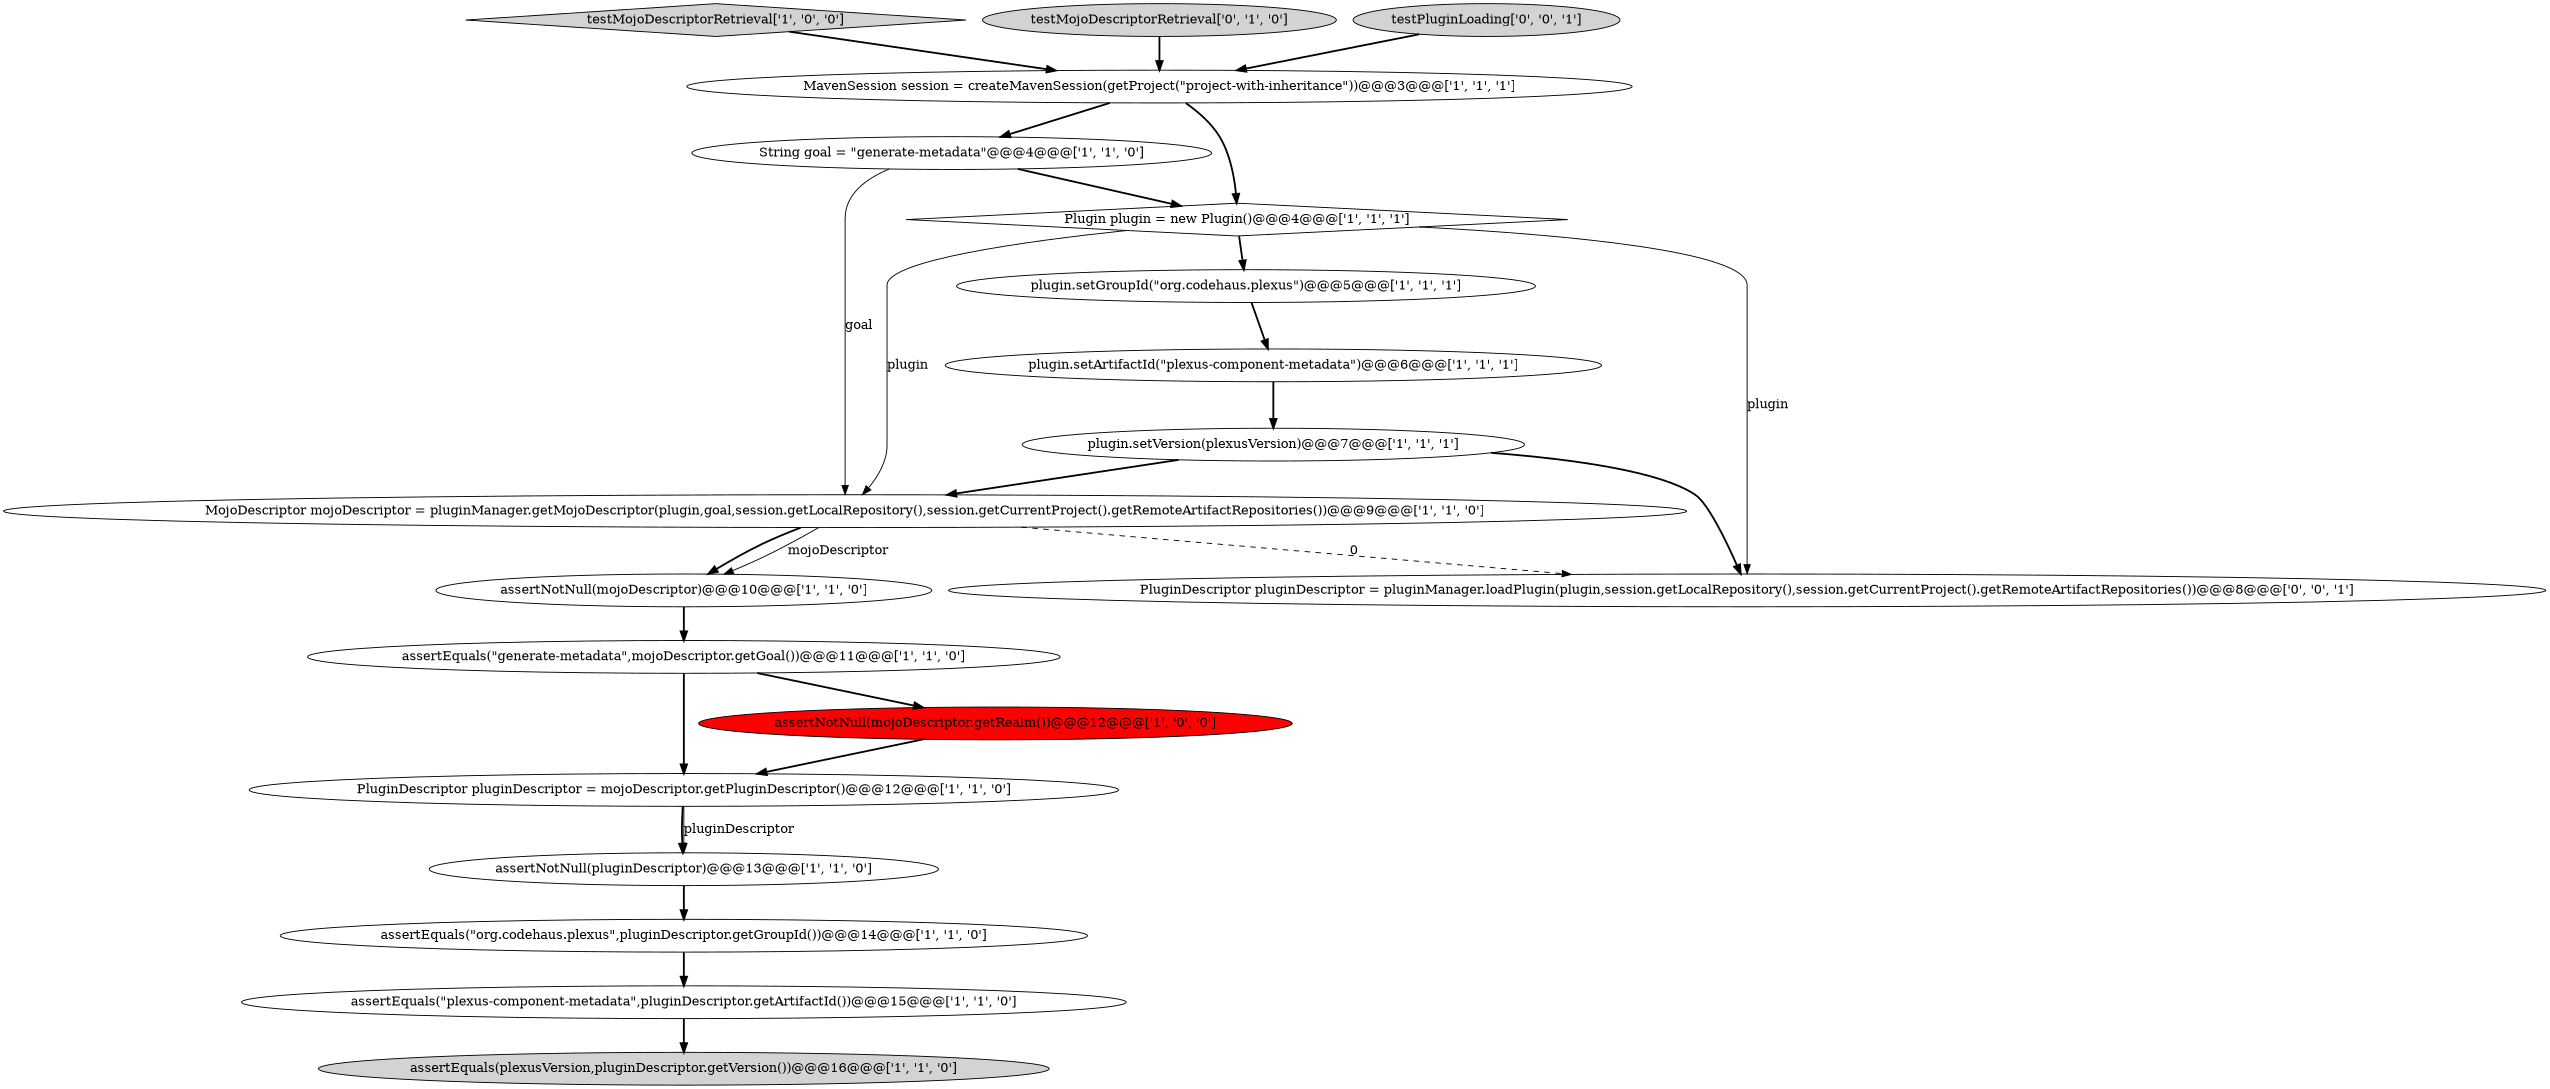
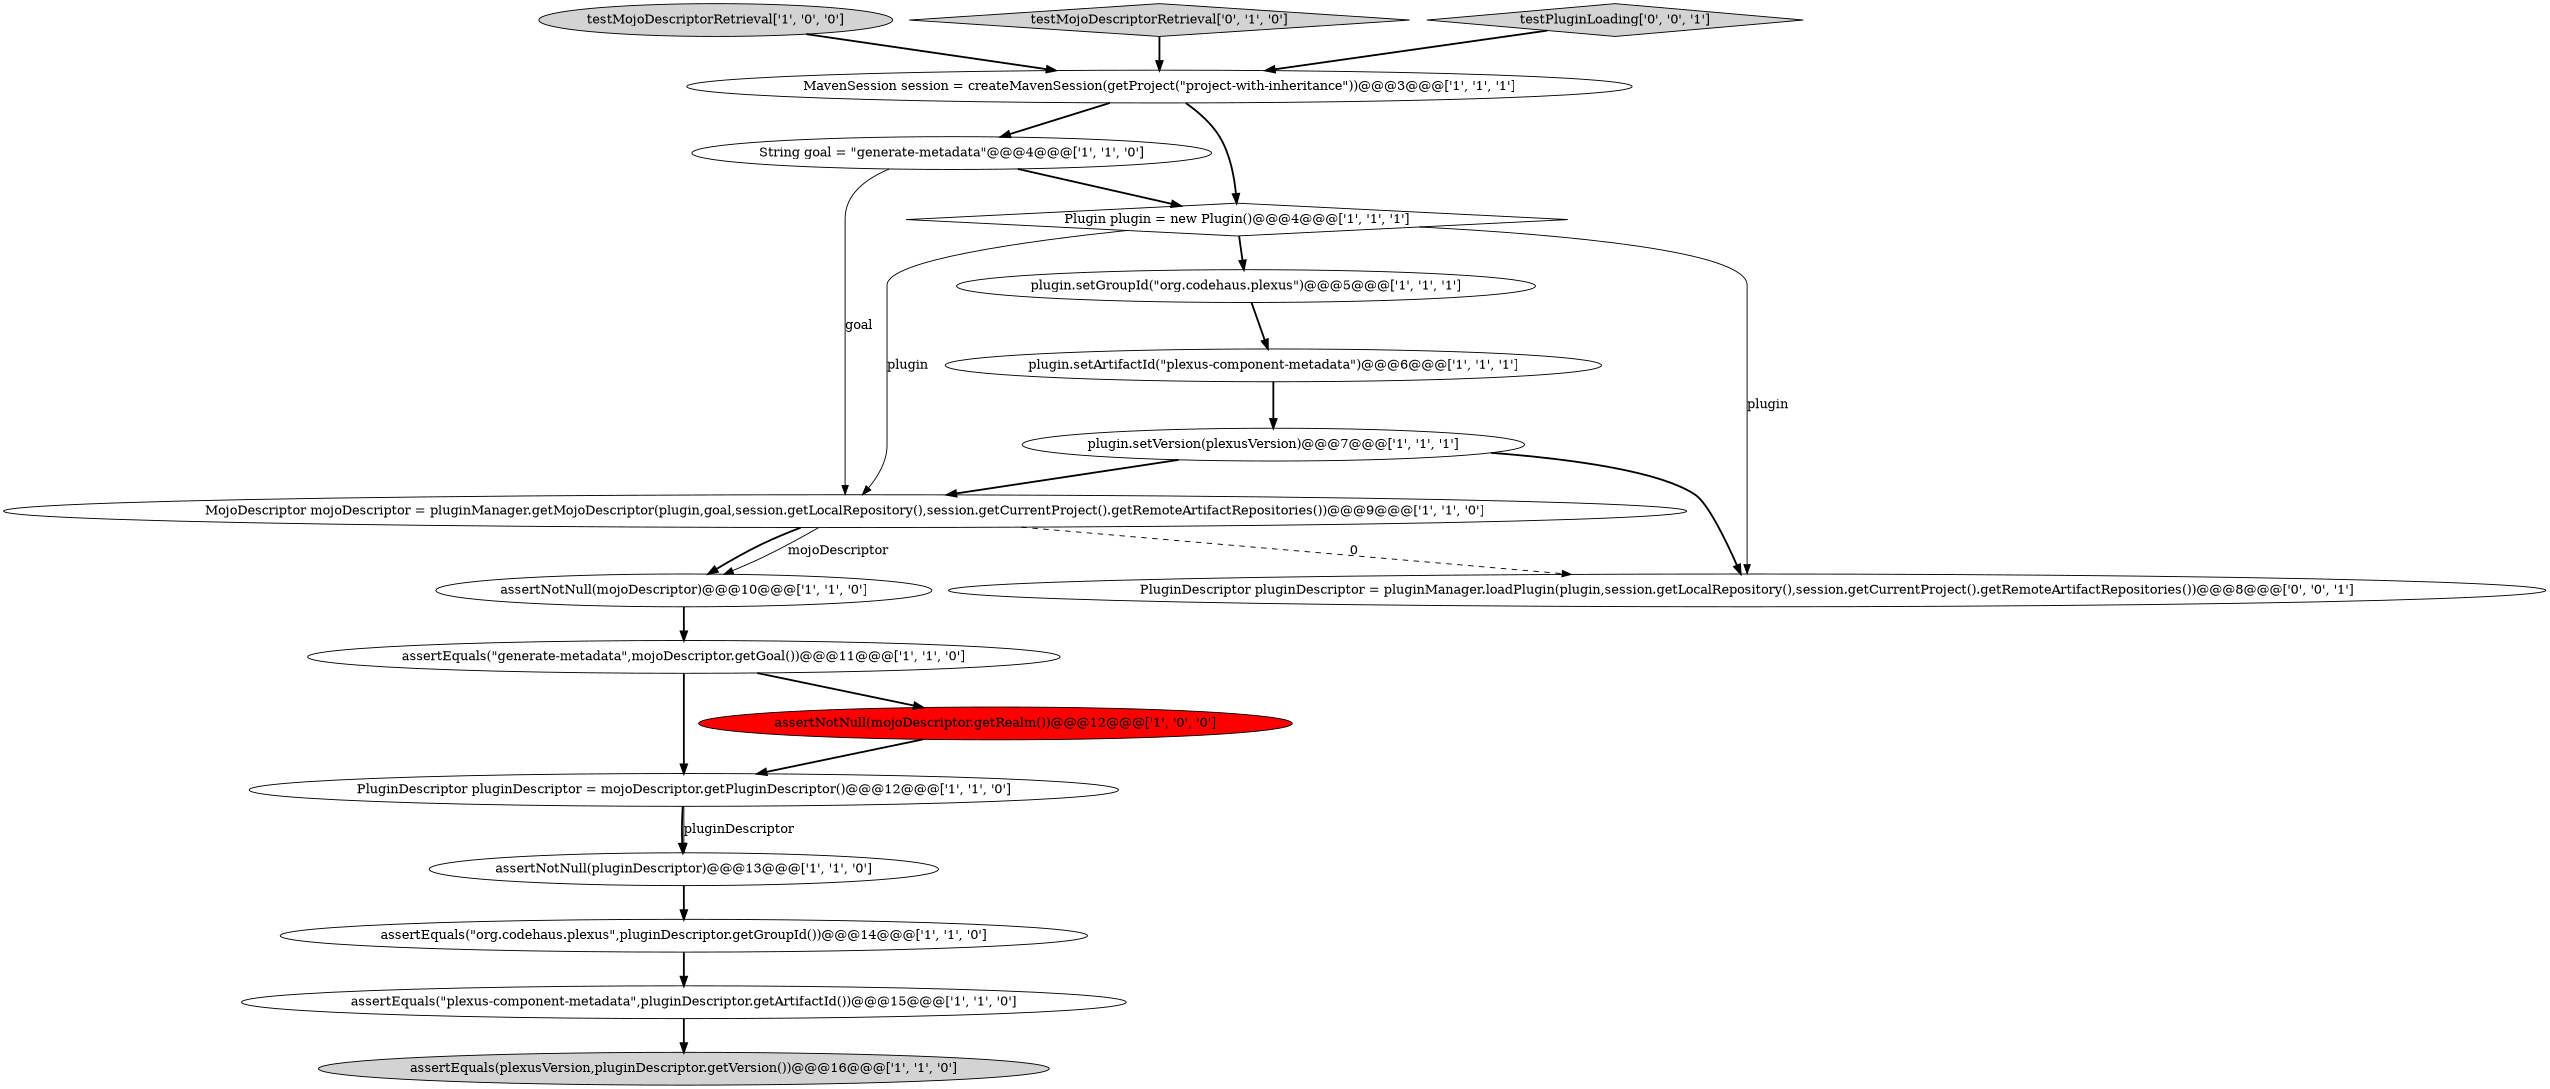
(716, 20) -> (716, 20)
(1159, 20) -> (1159, 20)
(1487, 20) -> (1615, 20)
